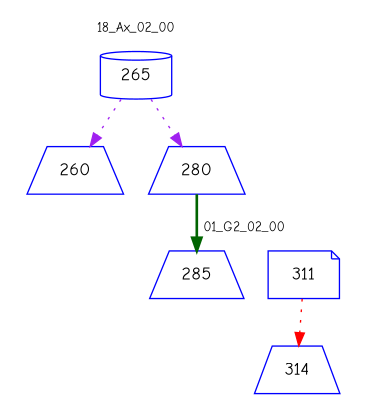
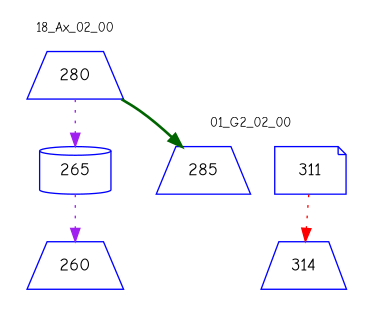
(163, 117) -> (75, 116)
